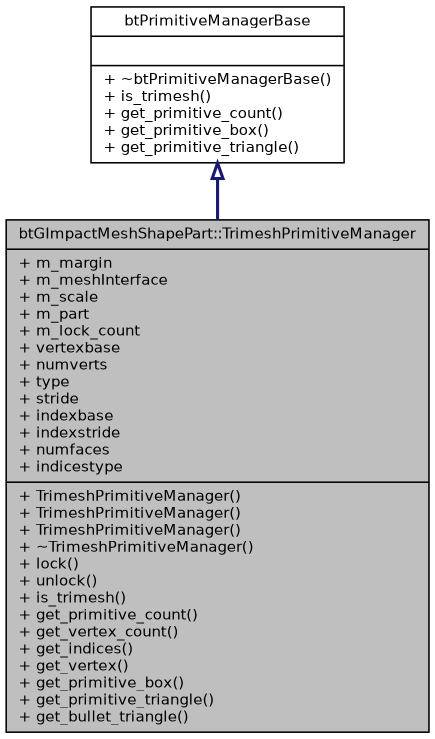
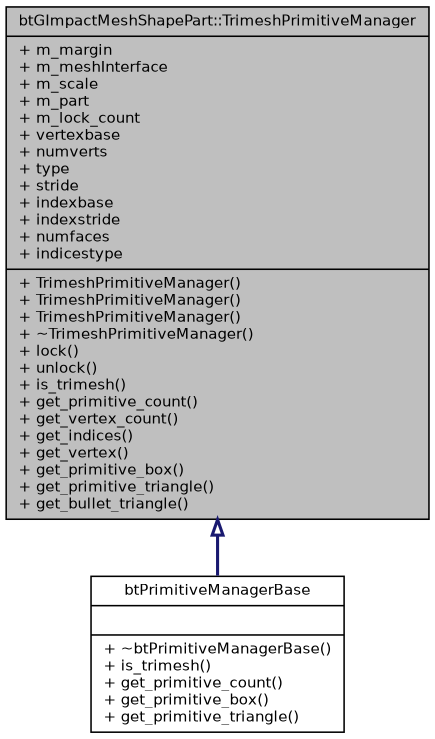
(218, 199) -> (218, 556)
